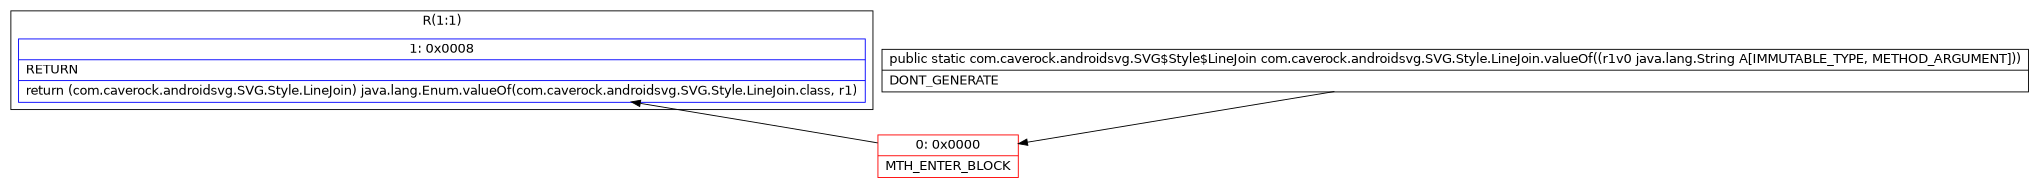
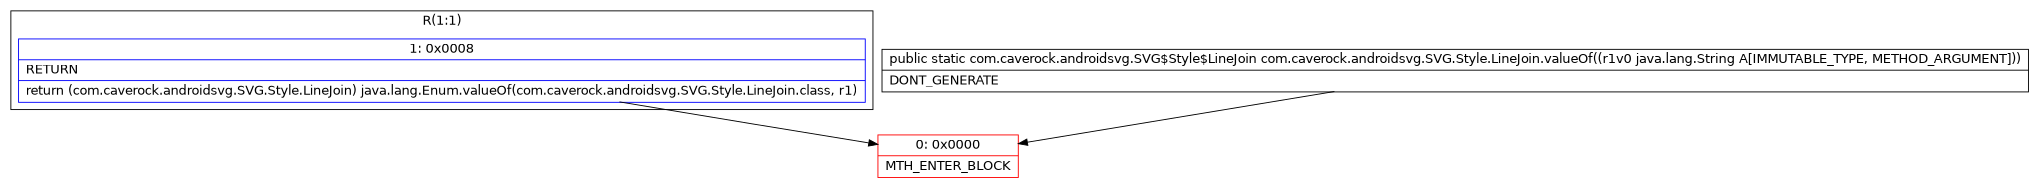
(759, 123) -> (744, 123)
